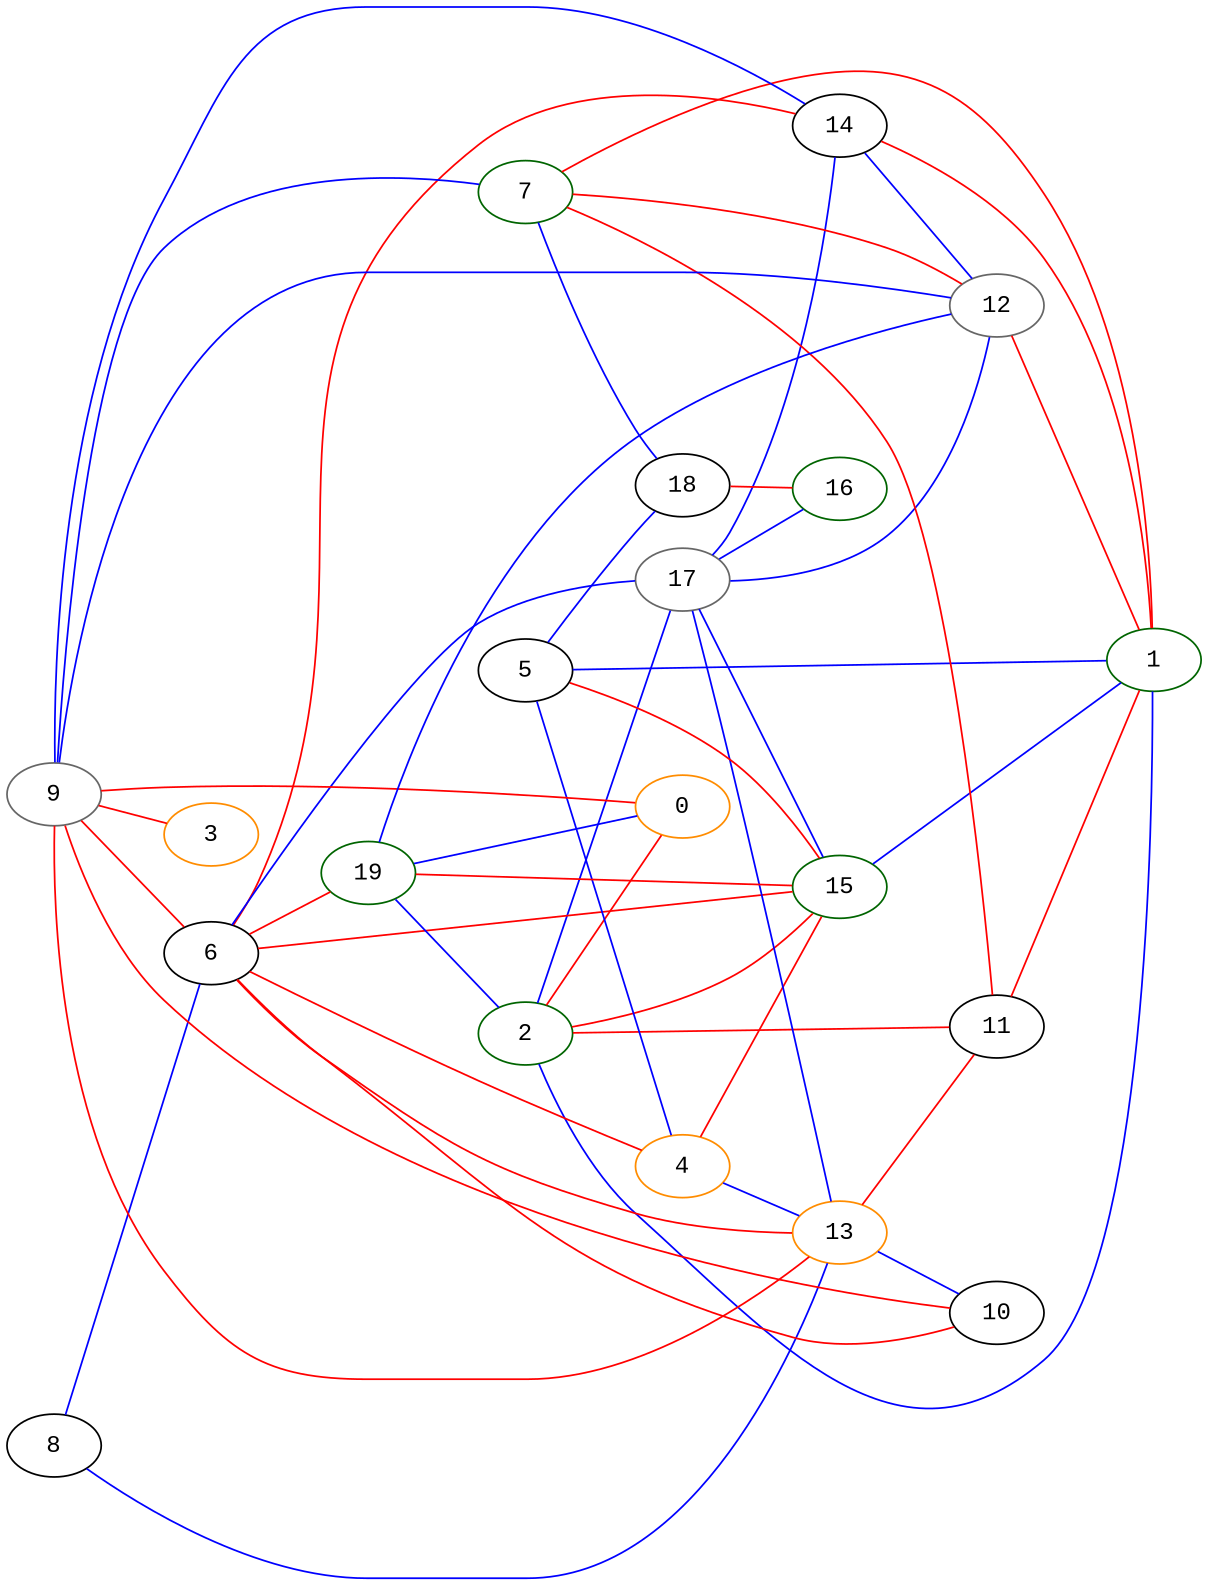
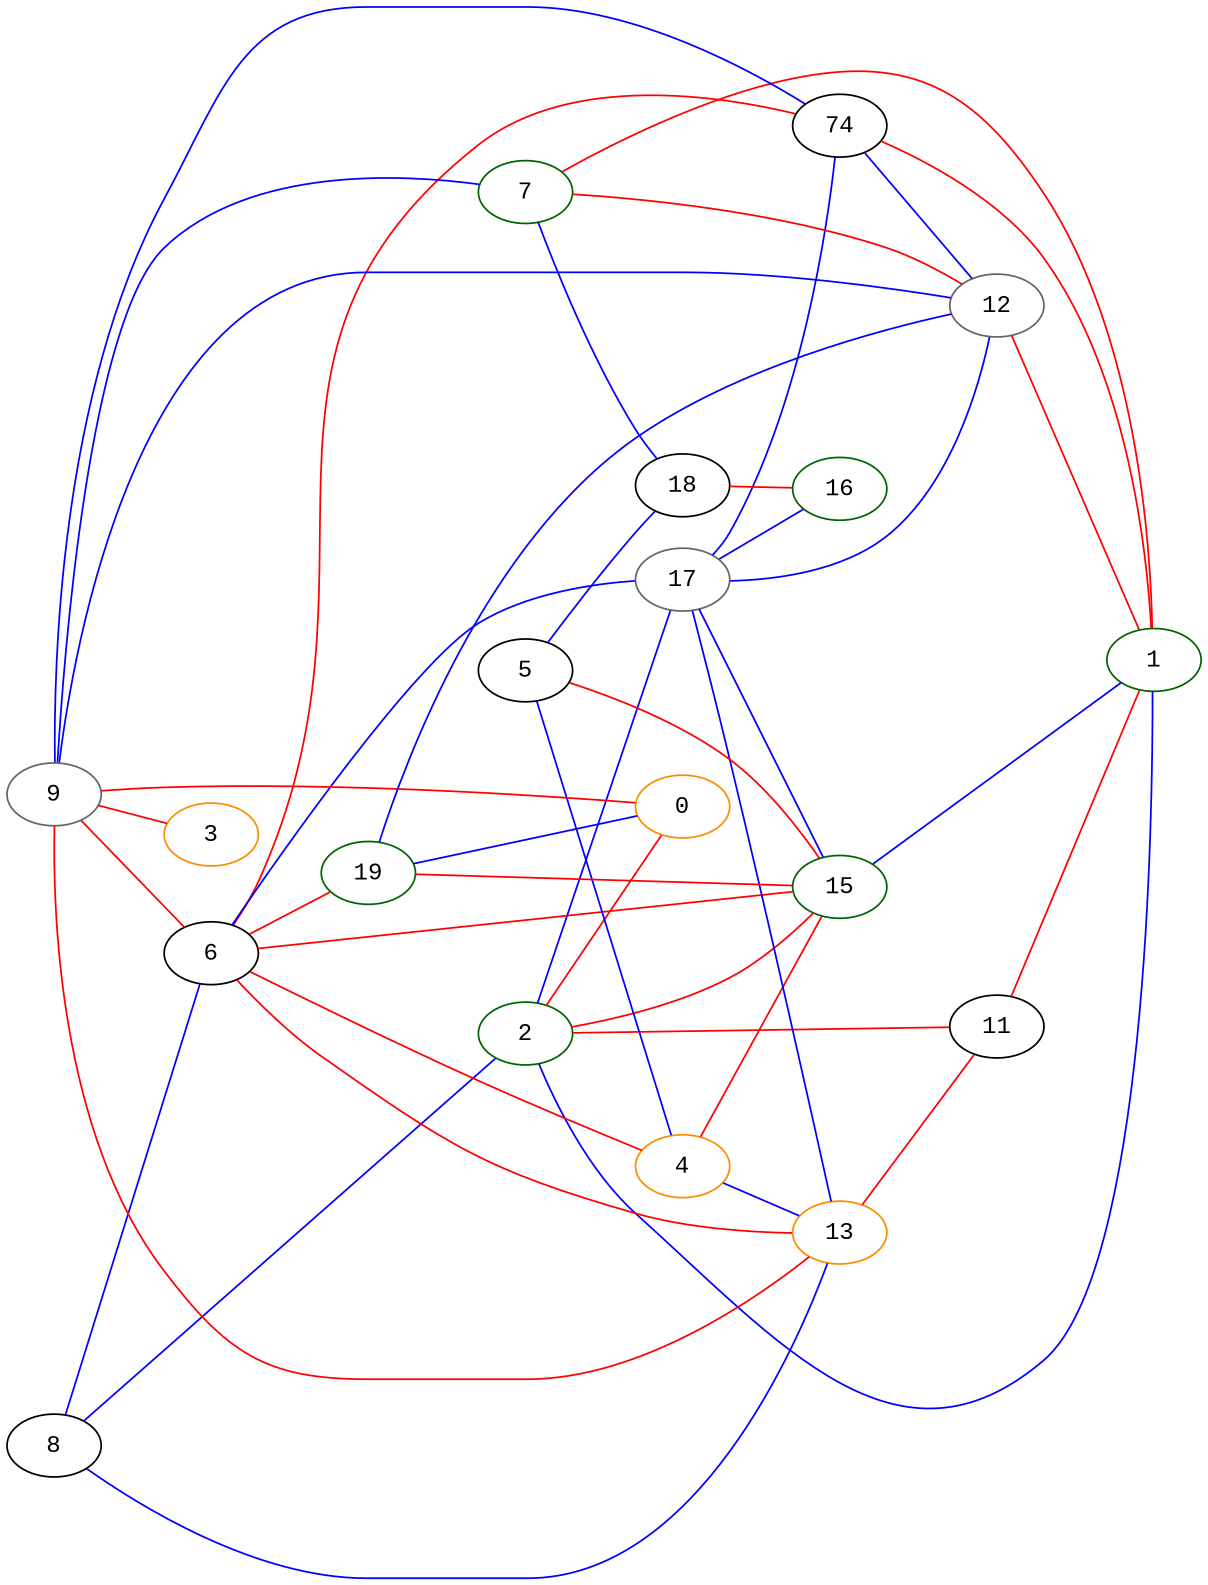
(840, 126) -> (840, 126)
(910, 494) -> none
(839, 665) -> none
(447, 953) -> (290, 1240)
(997, 1313) -> none
